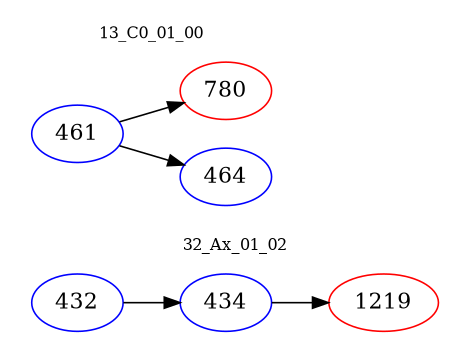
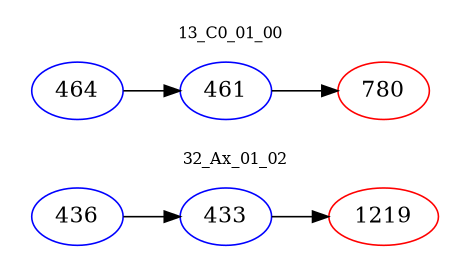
(144, 153) -> (144, 91)
(77, 303) -> (77, 217)
(226, 303) -> (226, 217)
